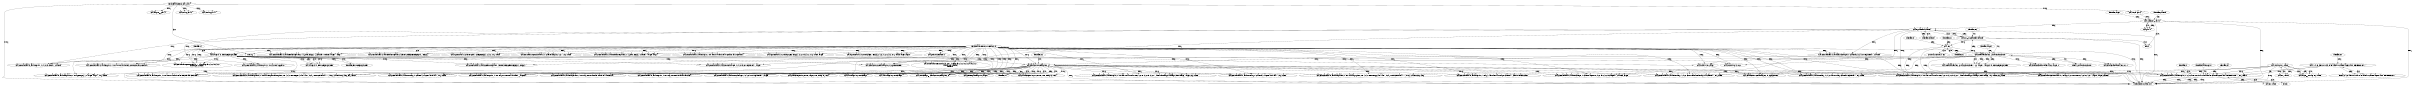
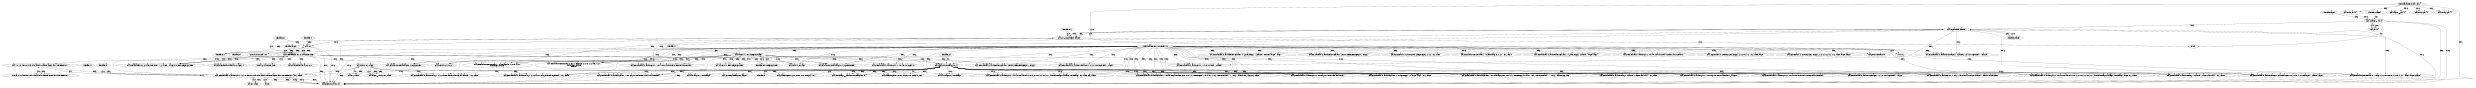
(2204, 65) -> none
(1731, 71) -> (501, 61)
